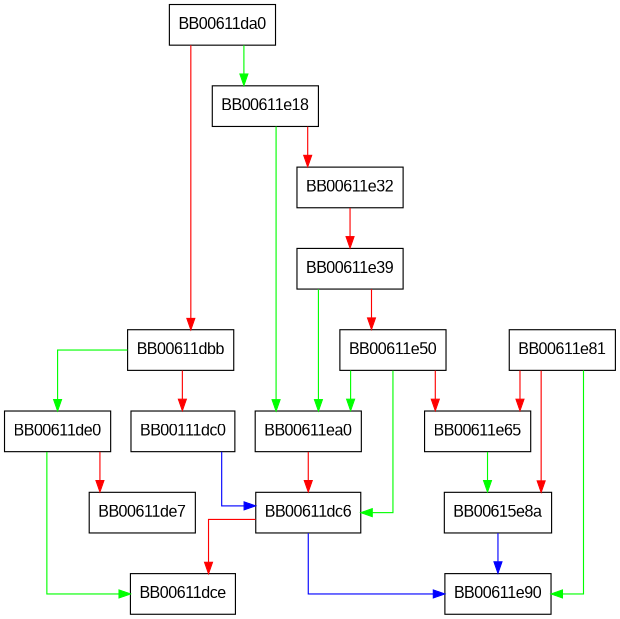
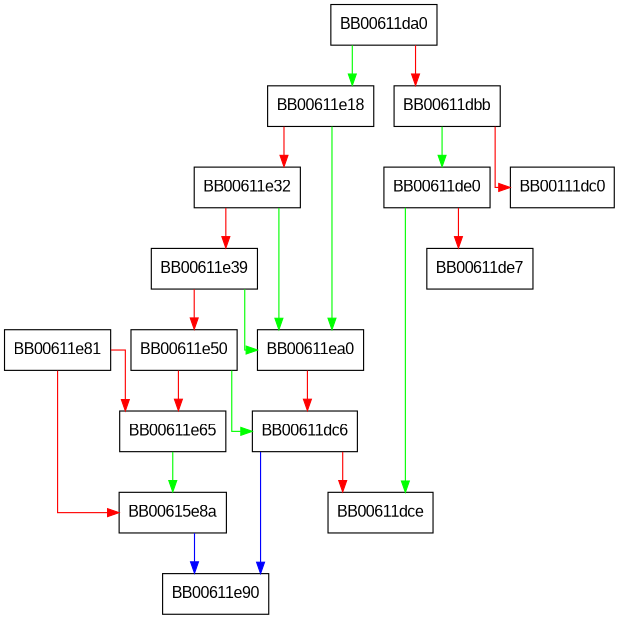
(351, 385) -> (279, 263)
(222, 490) -> none
(583, 493) -> none
